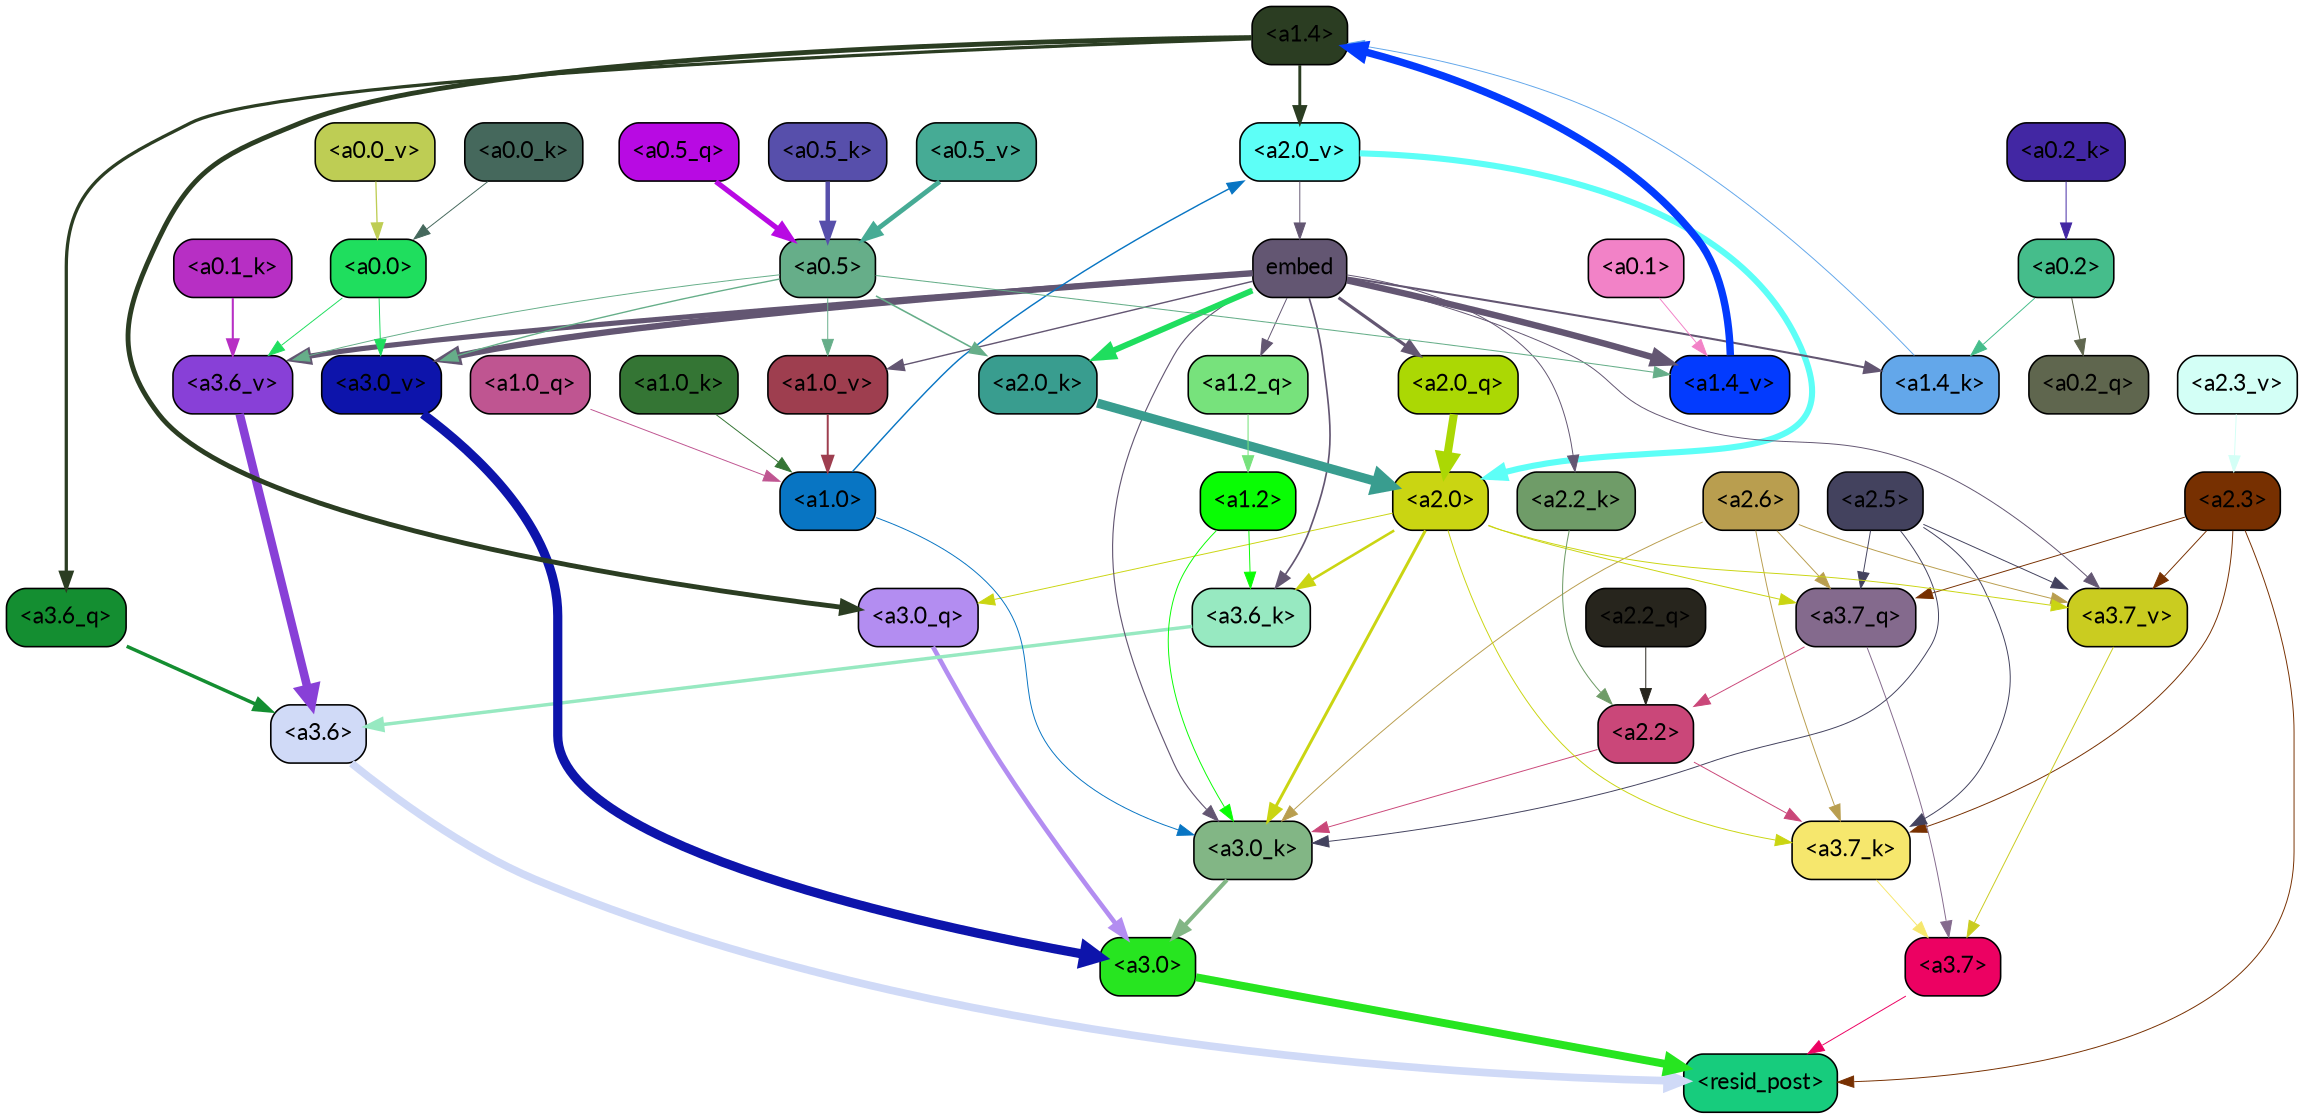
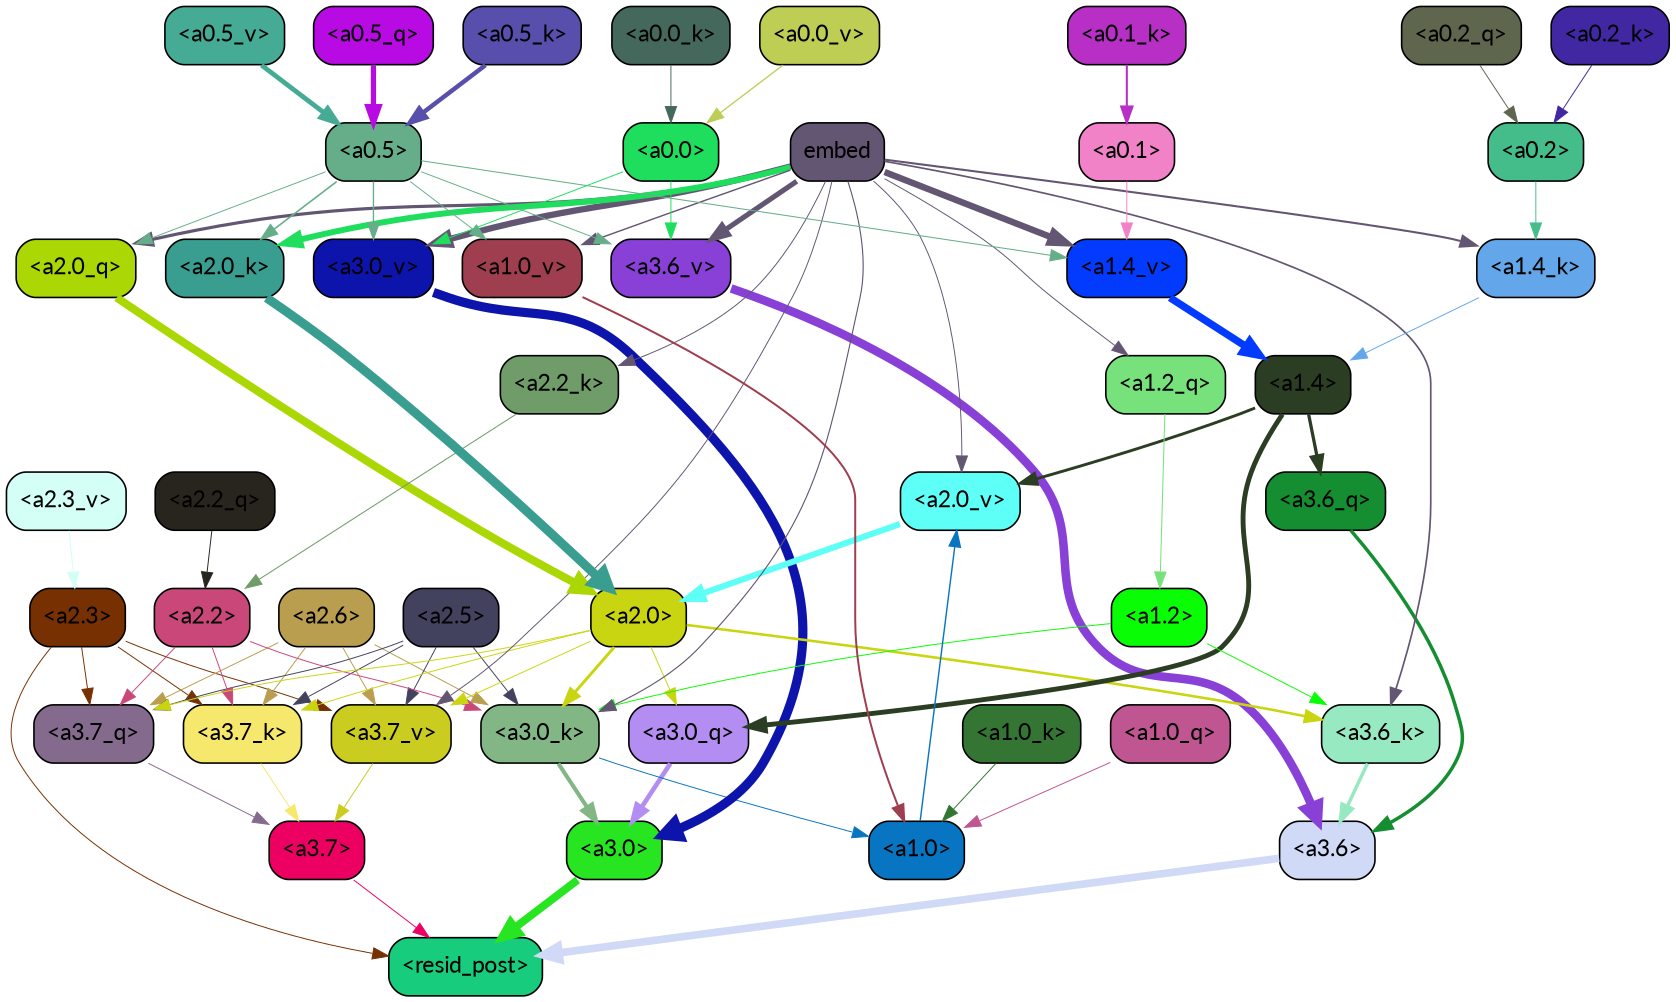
(1300, 202) -> (946, 308)
none -> (239, 205)
(233, 319) -> (1127, 86)
(2076, 319) -> (1494, 87)
(1756, 673) -> (145, 679)
(1027, 675) -> (719, 795)
